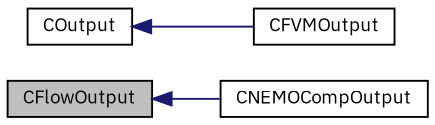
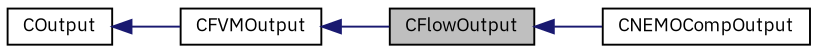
none -> (365, 27)
